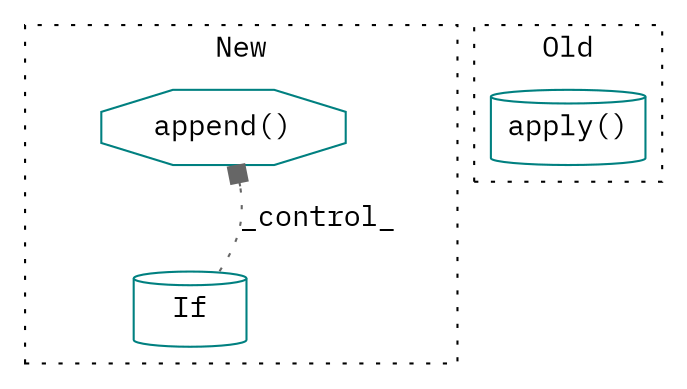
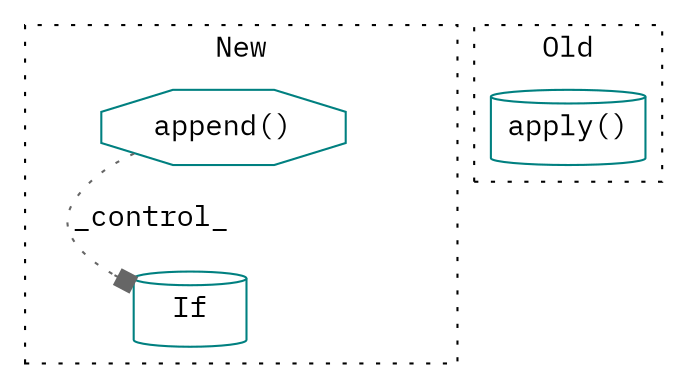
(239, 231) -> (70, 209)
